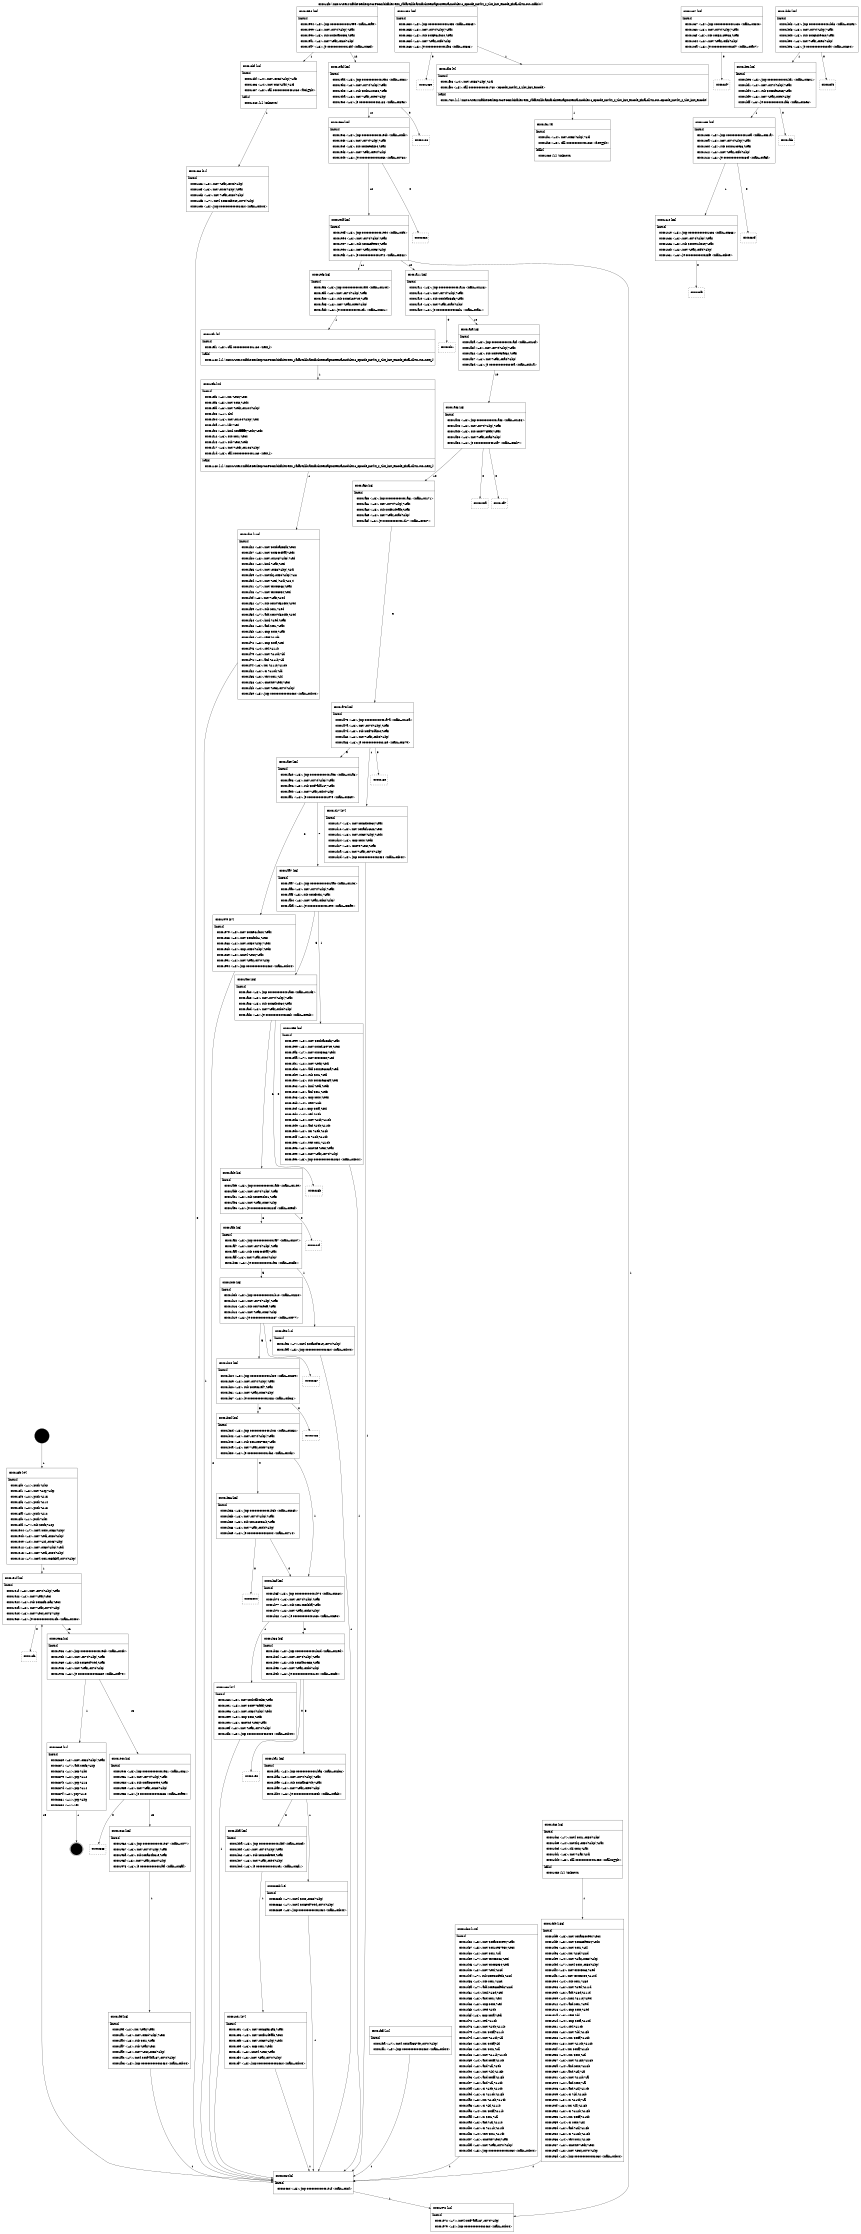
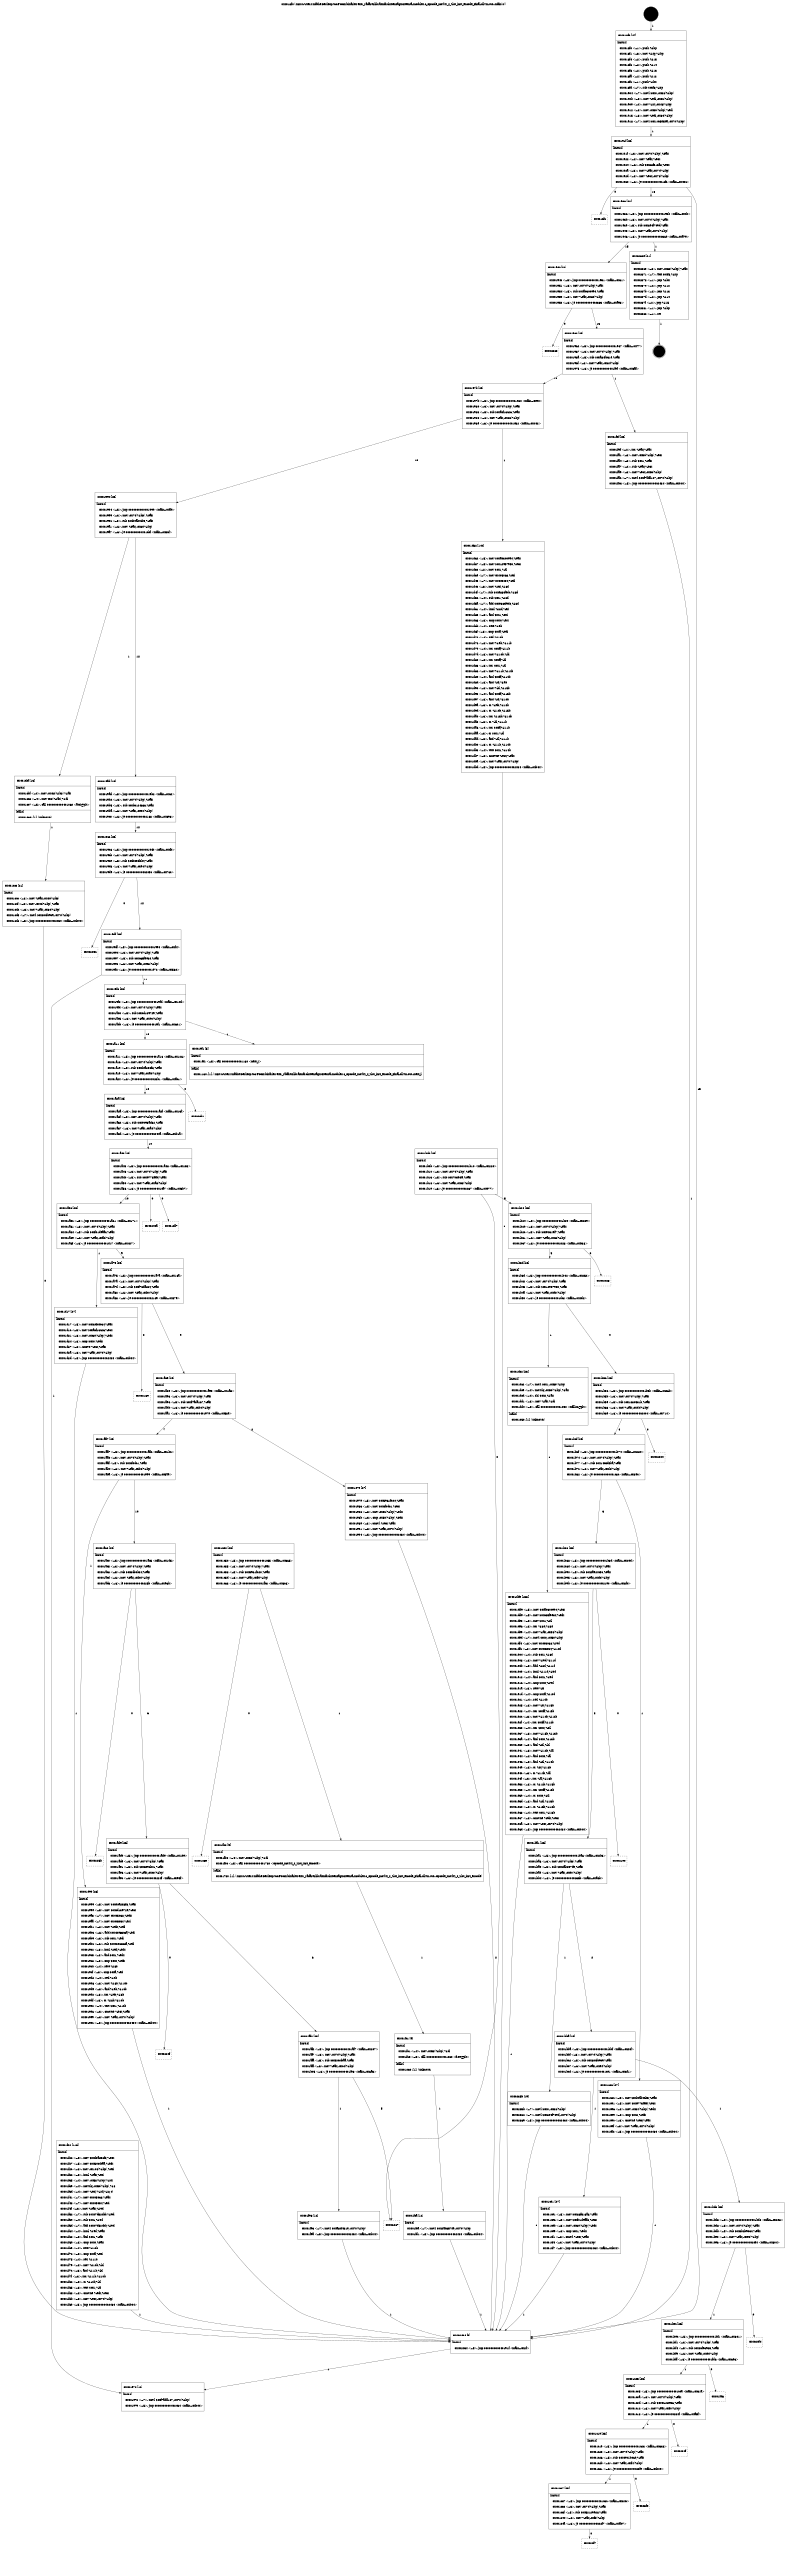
(421, 140) -> none
(407, 265) -> (145, 1034)
none -> (503, 406)
(318, 426) -> none
(368, 776) -> (97, 1277)
(316, 943) -> (136, 1512)
(261, 1272) -> (383, 2145)
(313, 1515) -> (549, 1335)
(42, 1990) -> (697, 1329)
none -> (707, 2114)
none -> (439, 2142)
none -> (609, 2478)
